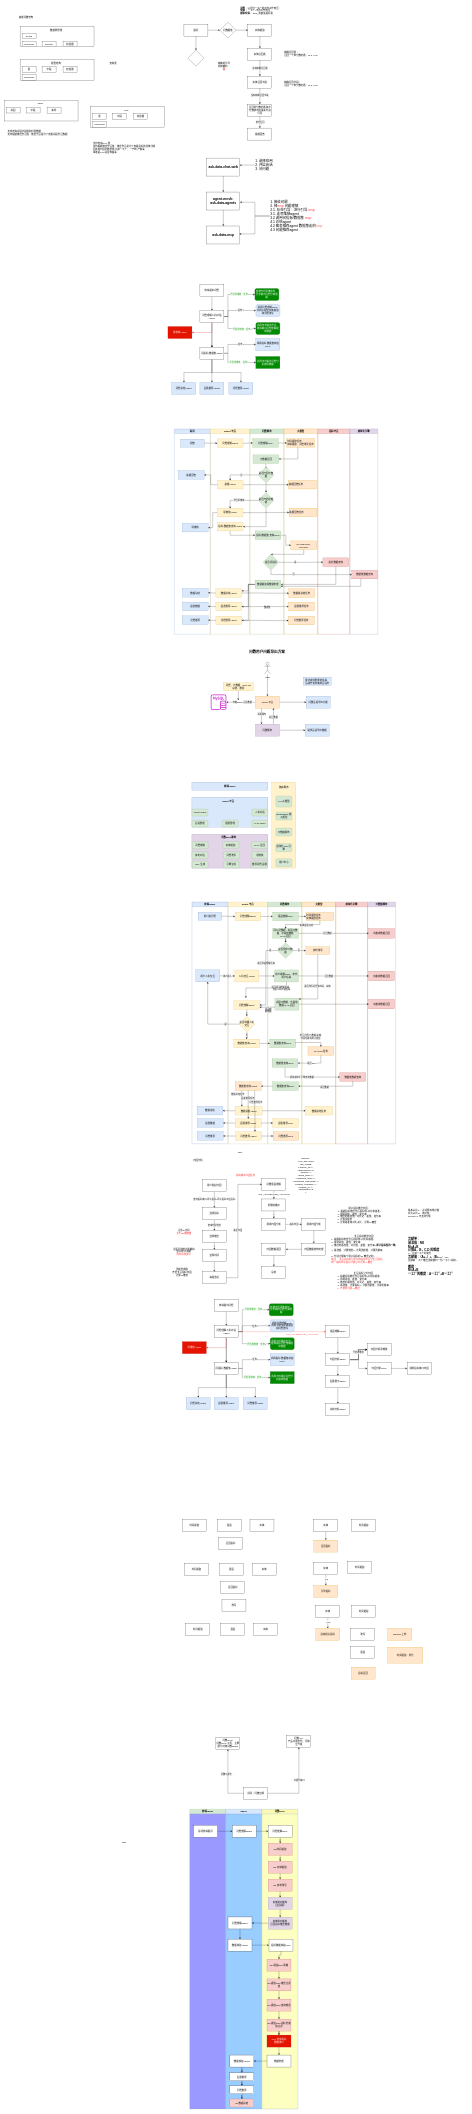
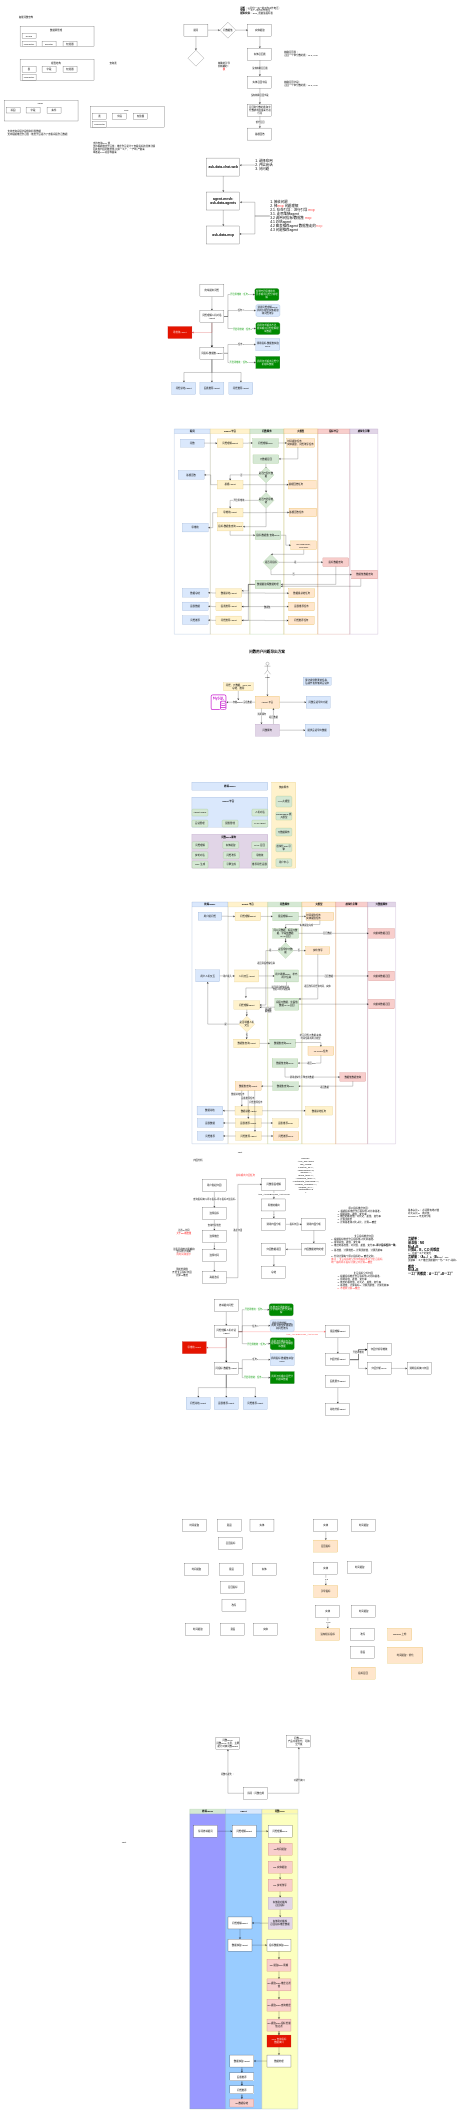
(338, 1373) -> none
(281, 1946) -> (279, 1946)
